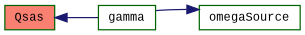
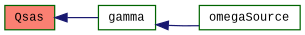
(171, 10) -> (184, 26)
